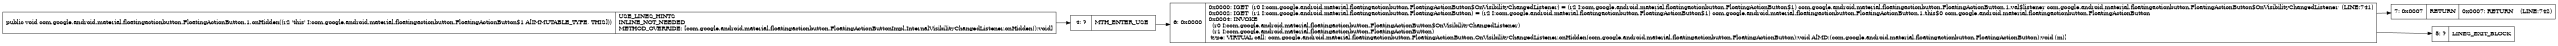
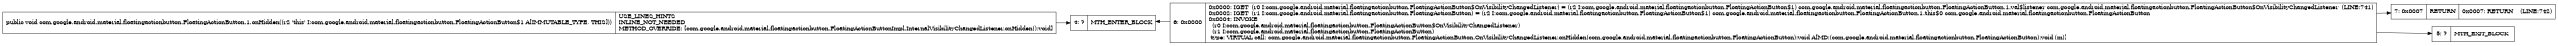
(1121, 23) -> (1121, 23)
(1161, 24) -> (1165, 21)
(2482, 34) -> (2481, 34)
